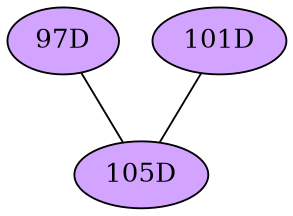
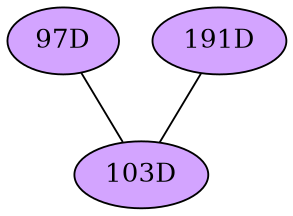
(219, 41) -> (219, 41)
(141, 175) -> (141, 175)
